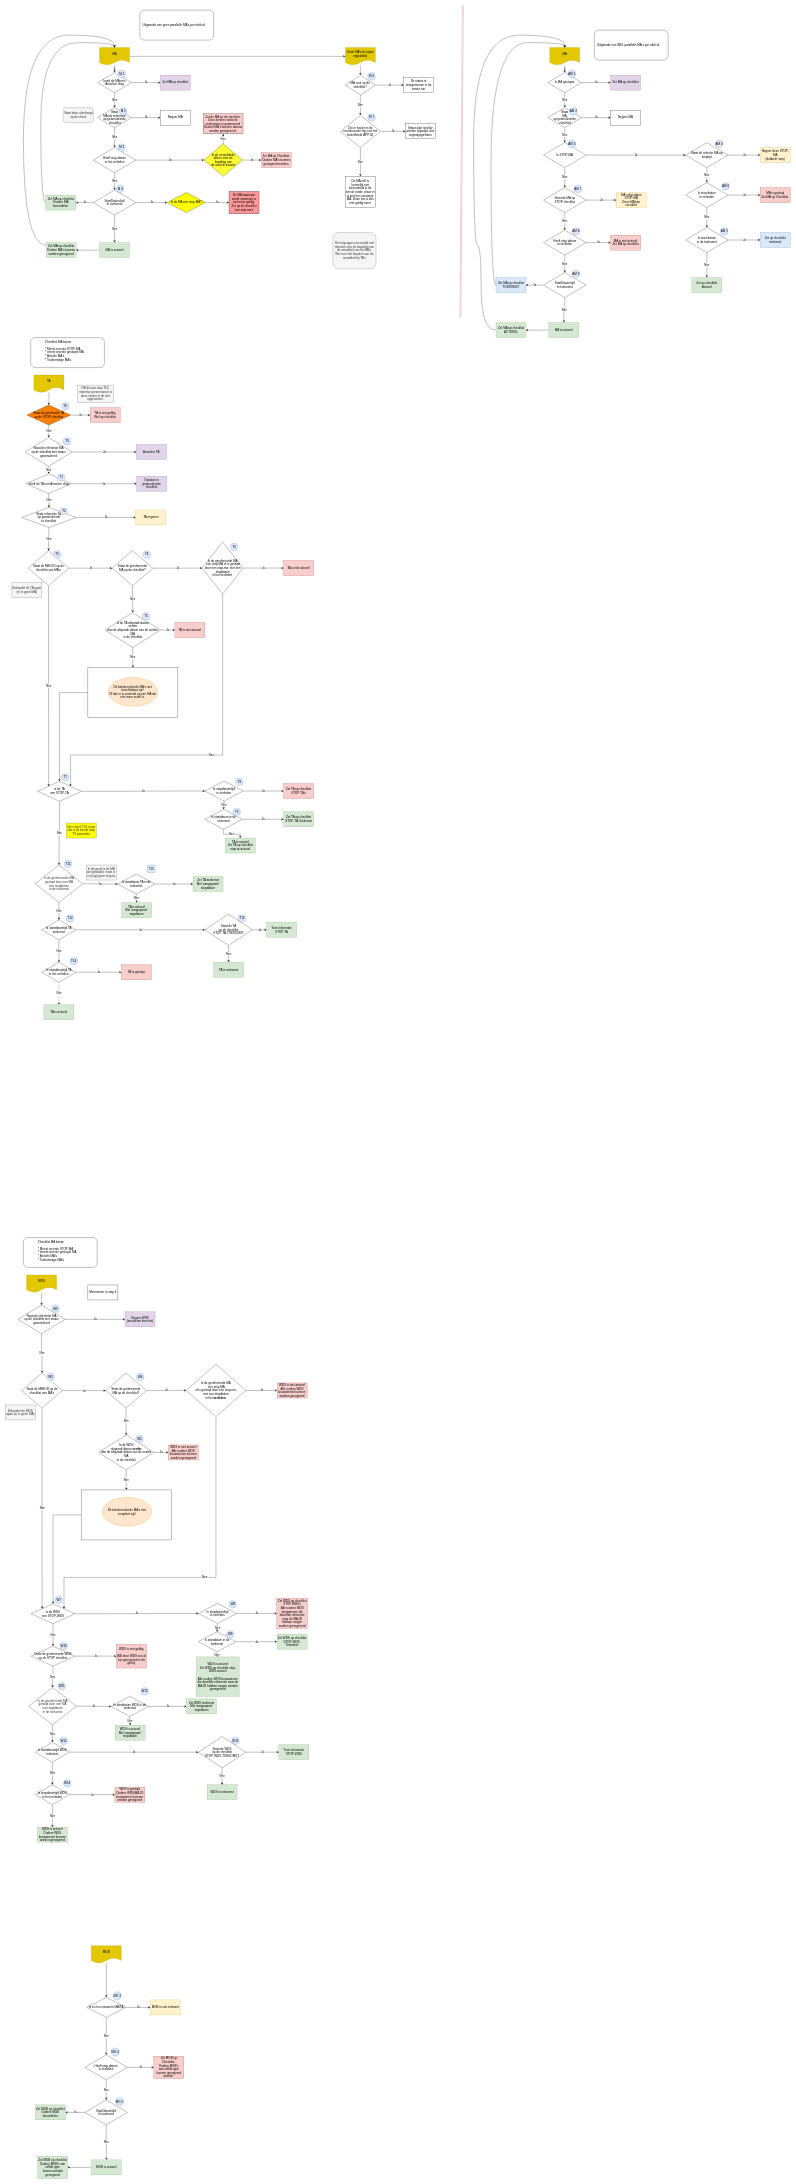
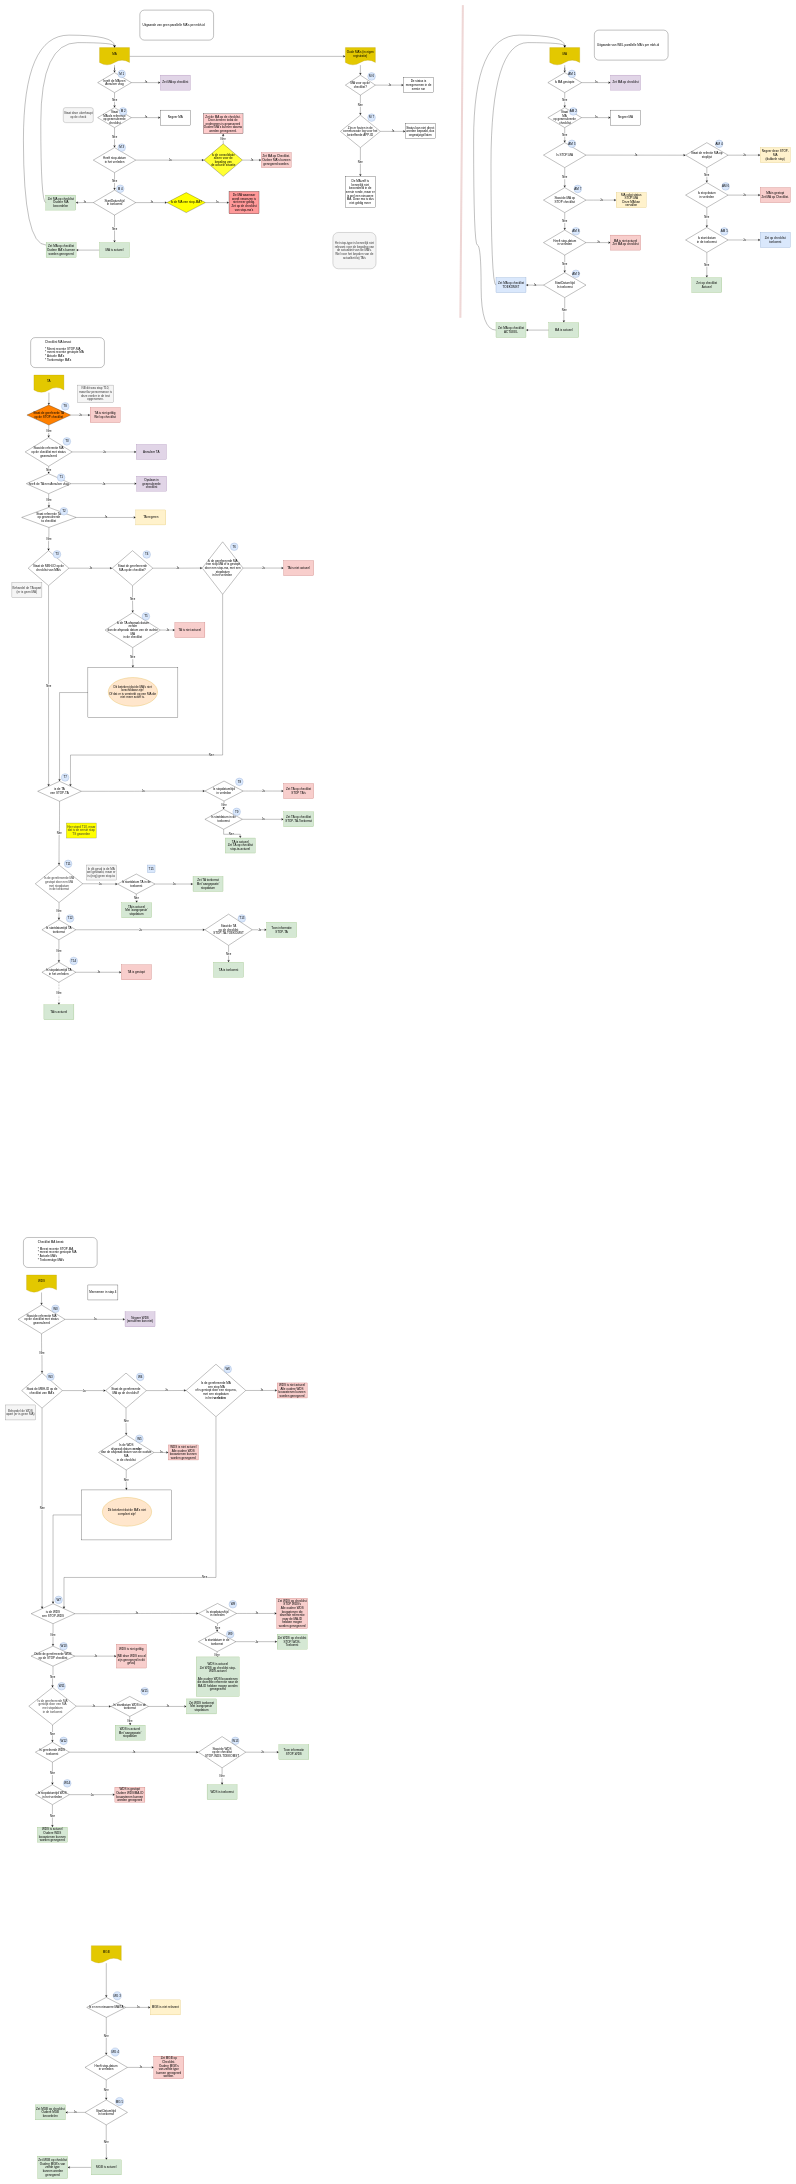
(420, 131) -> (420, 131)
none -> (227, 1369)
(52, 1752) -> (52, 1752)
